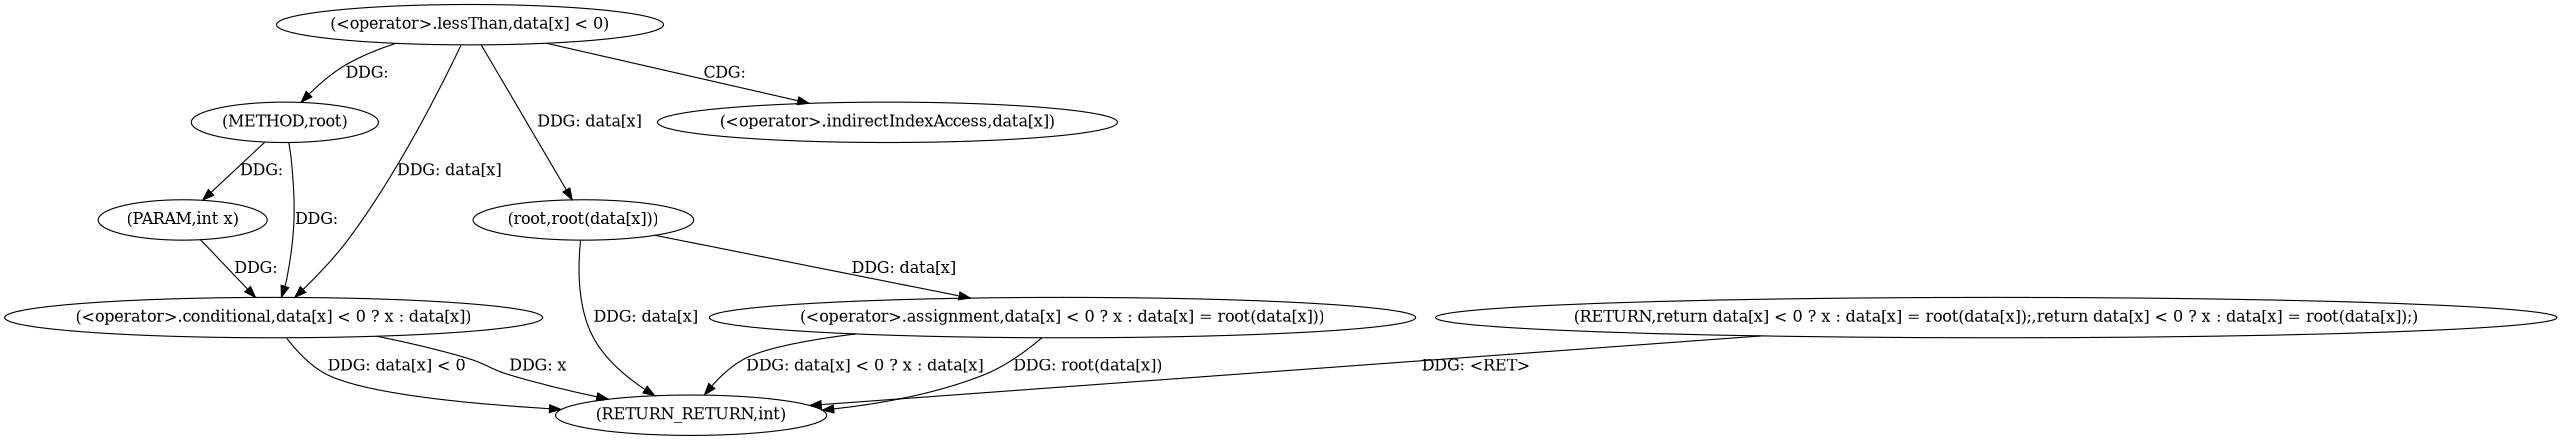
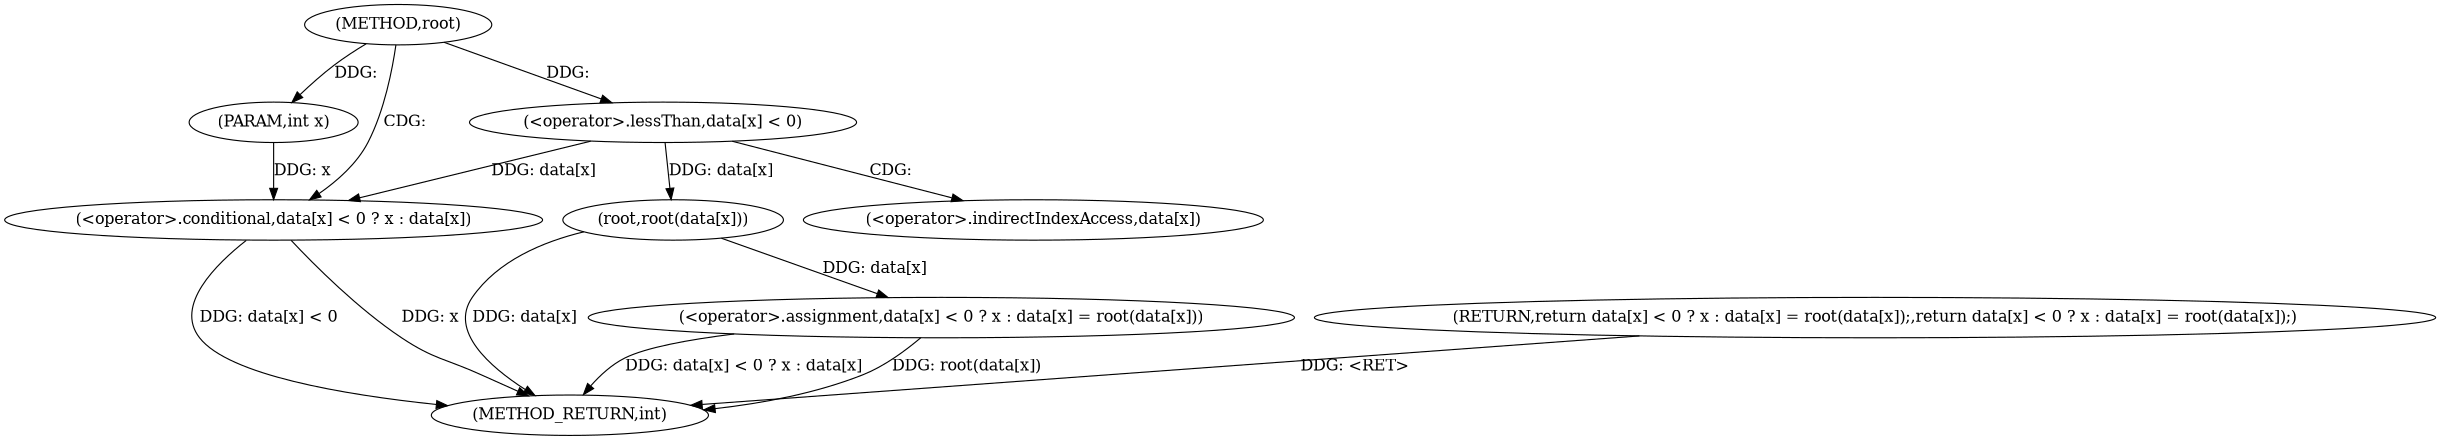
(349, 63) -> (523, 71)
(319, 220) -> (408, 122)
(258, 269) -> (303, 171)
(691, 415) -> (570, 415)
